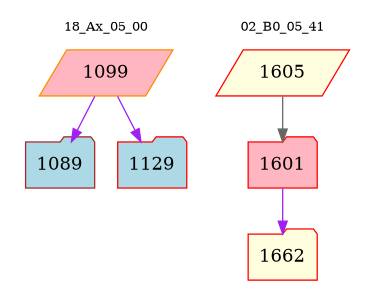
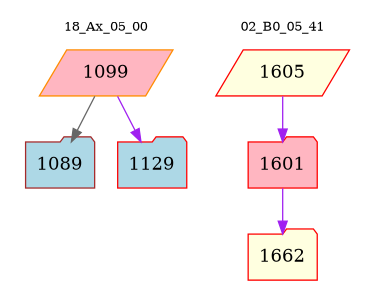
(86, 113) -> (86, 113)
(283, 113) -> (283, 113)
